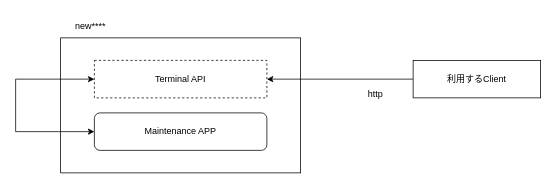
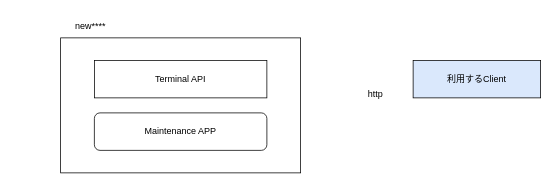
(180, 79) -> (180, 79)
(273, 79) -> none
(477, 79) -> (477, 79)
(24, 132) -> none
